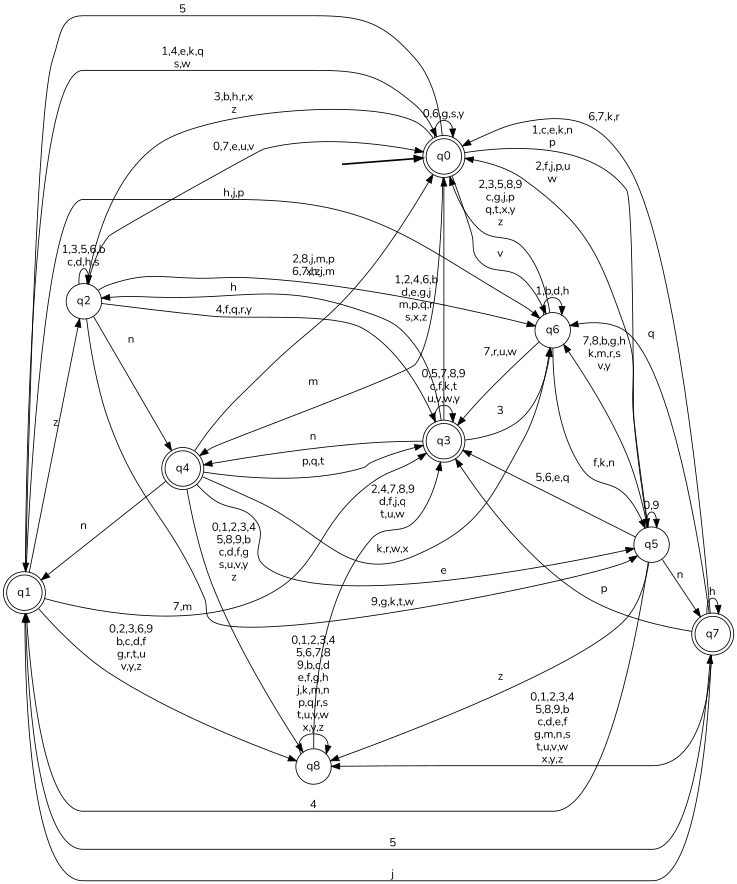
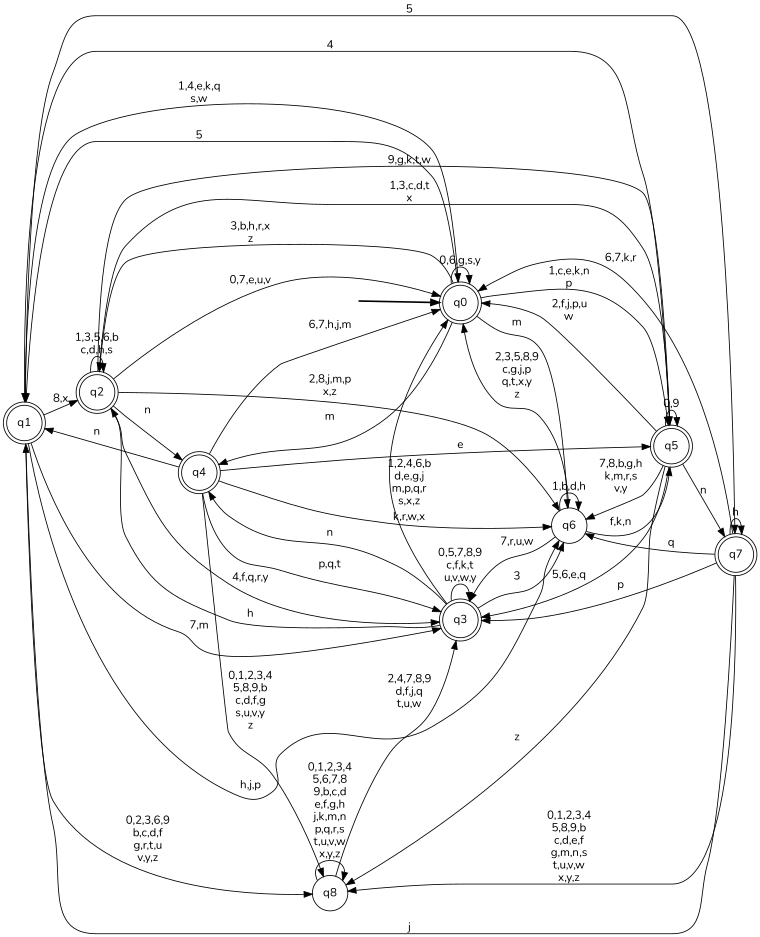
none -> (415, 204)
(501, 254) -> (517, 322)
(84, 301) -> (97, 392)
(56, 423) -> (61, 399)
(652, 545) -> (671, 446)
